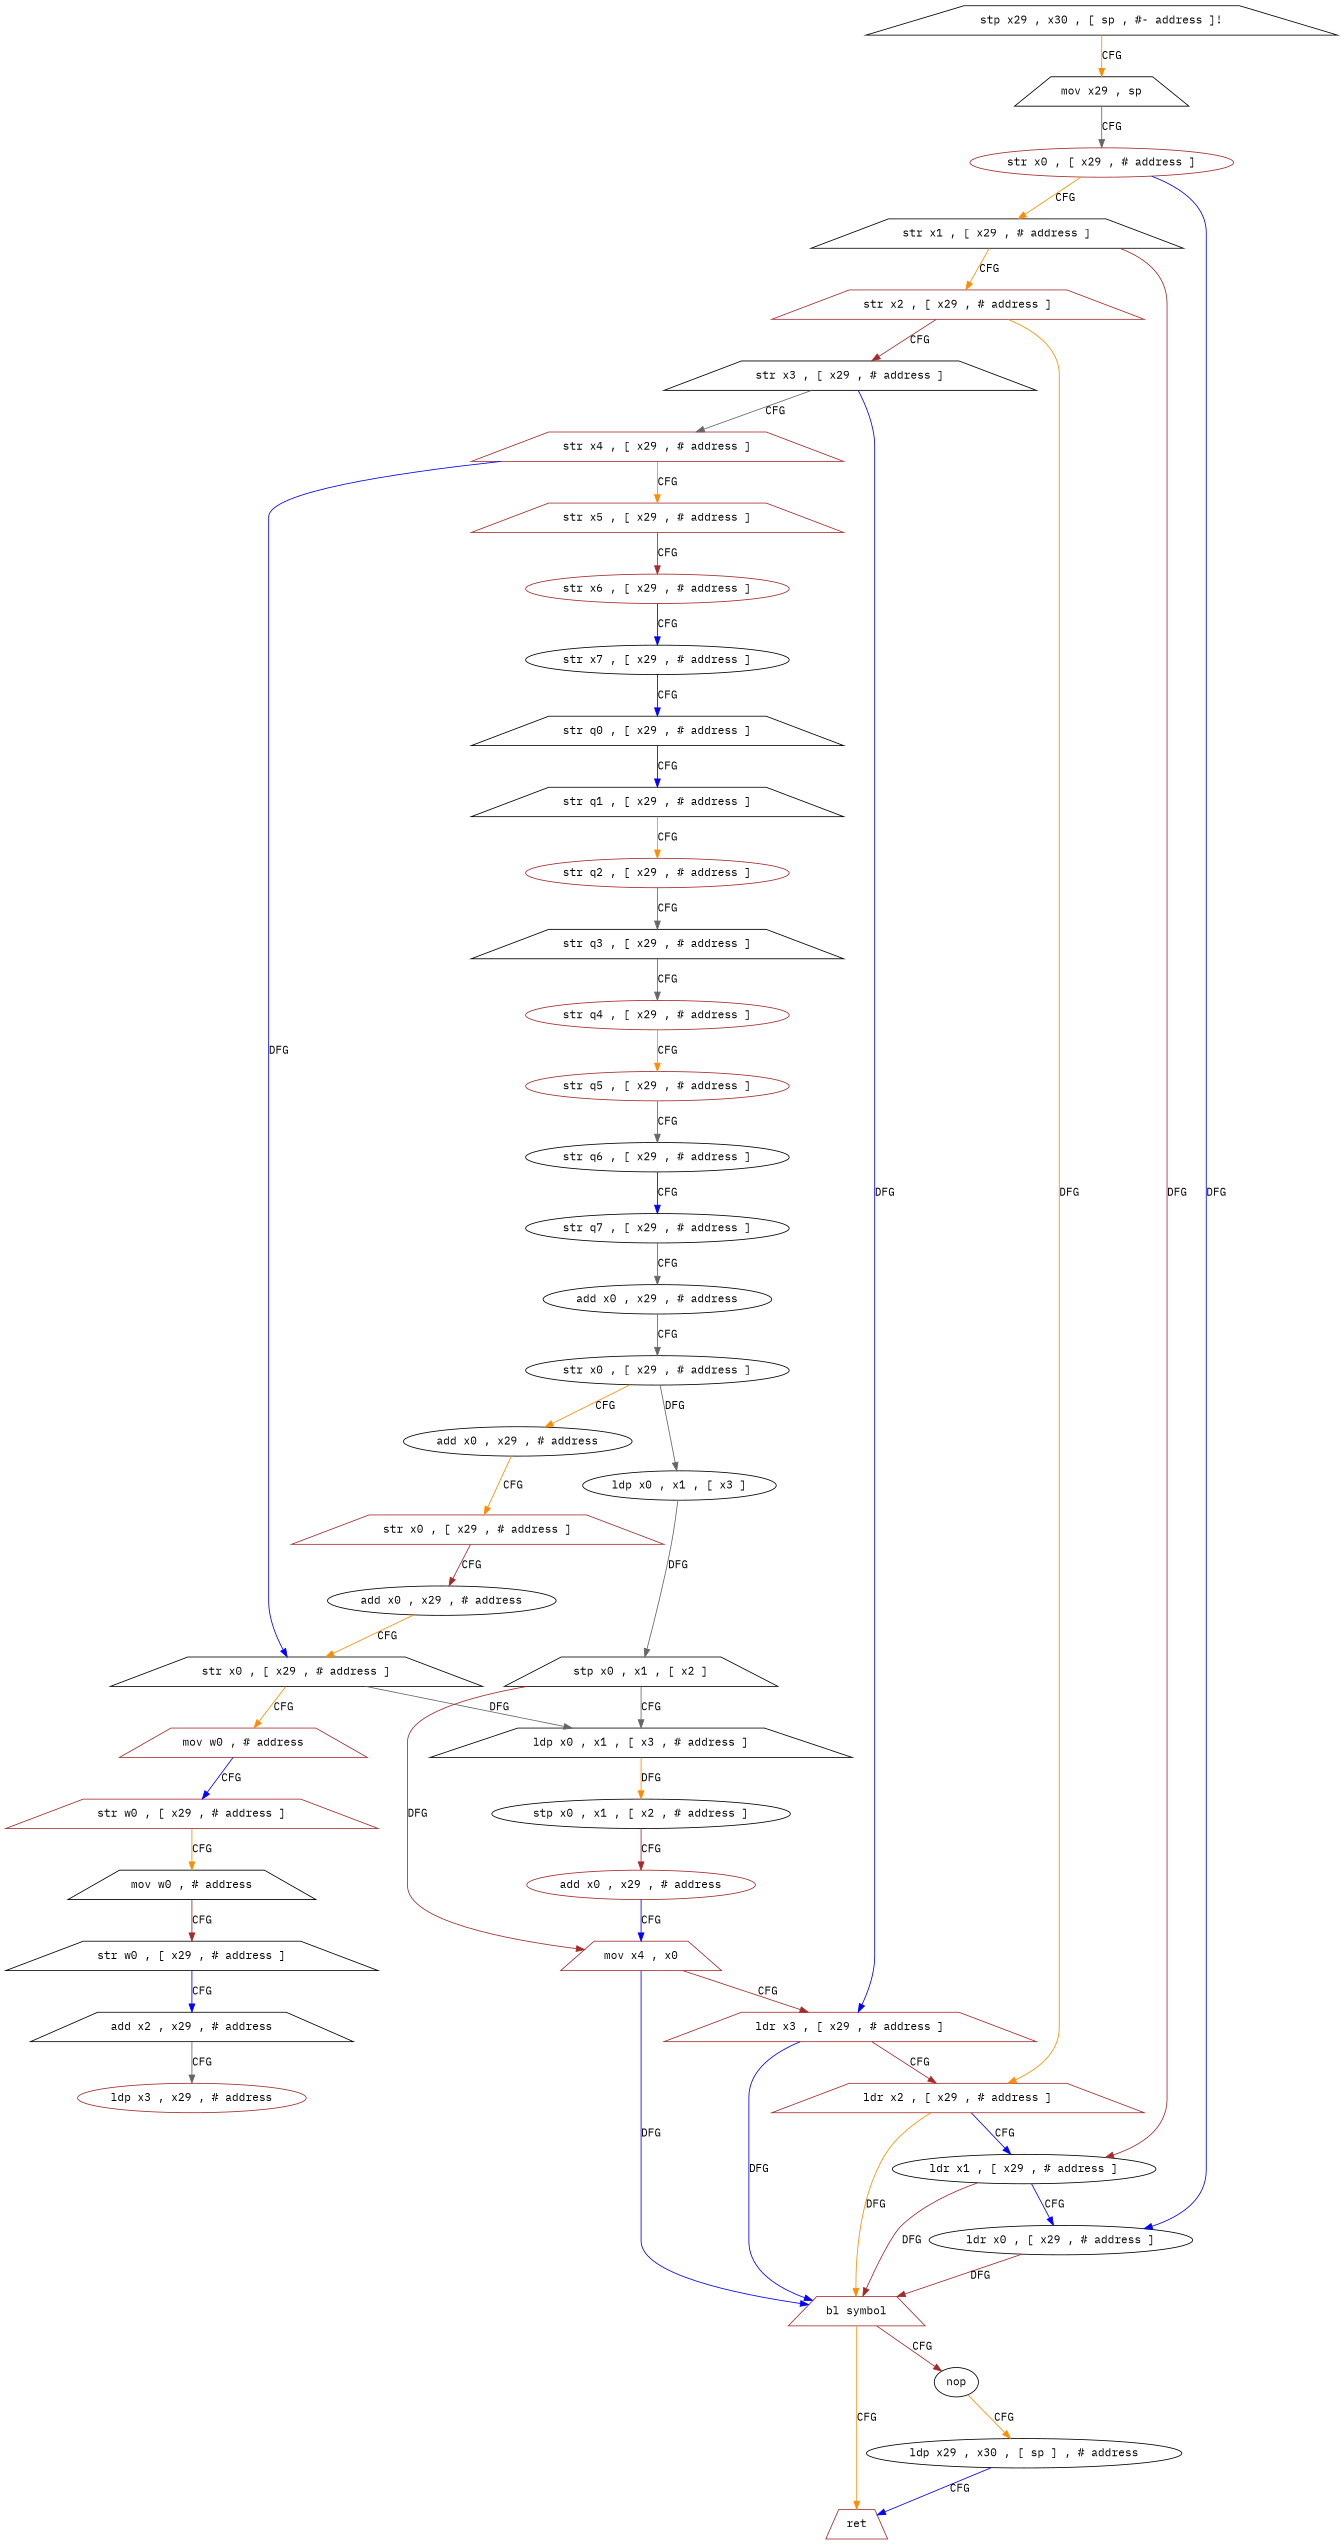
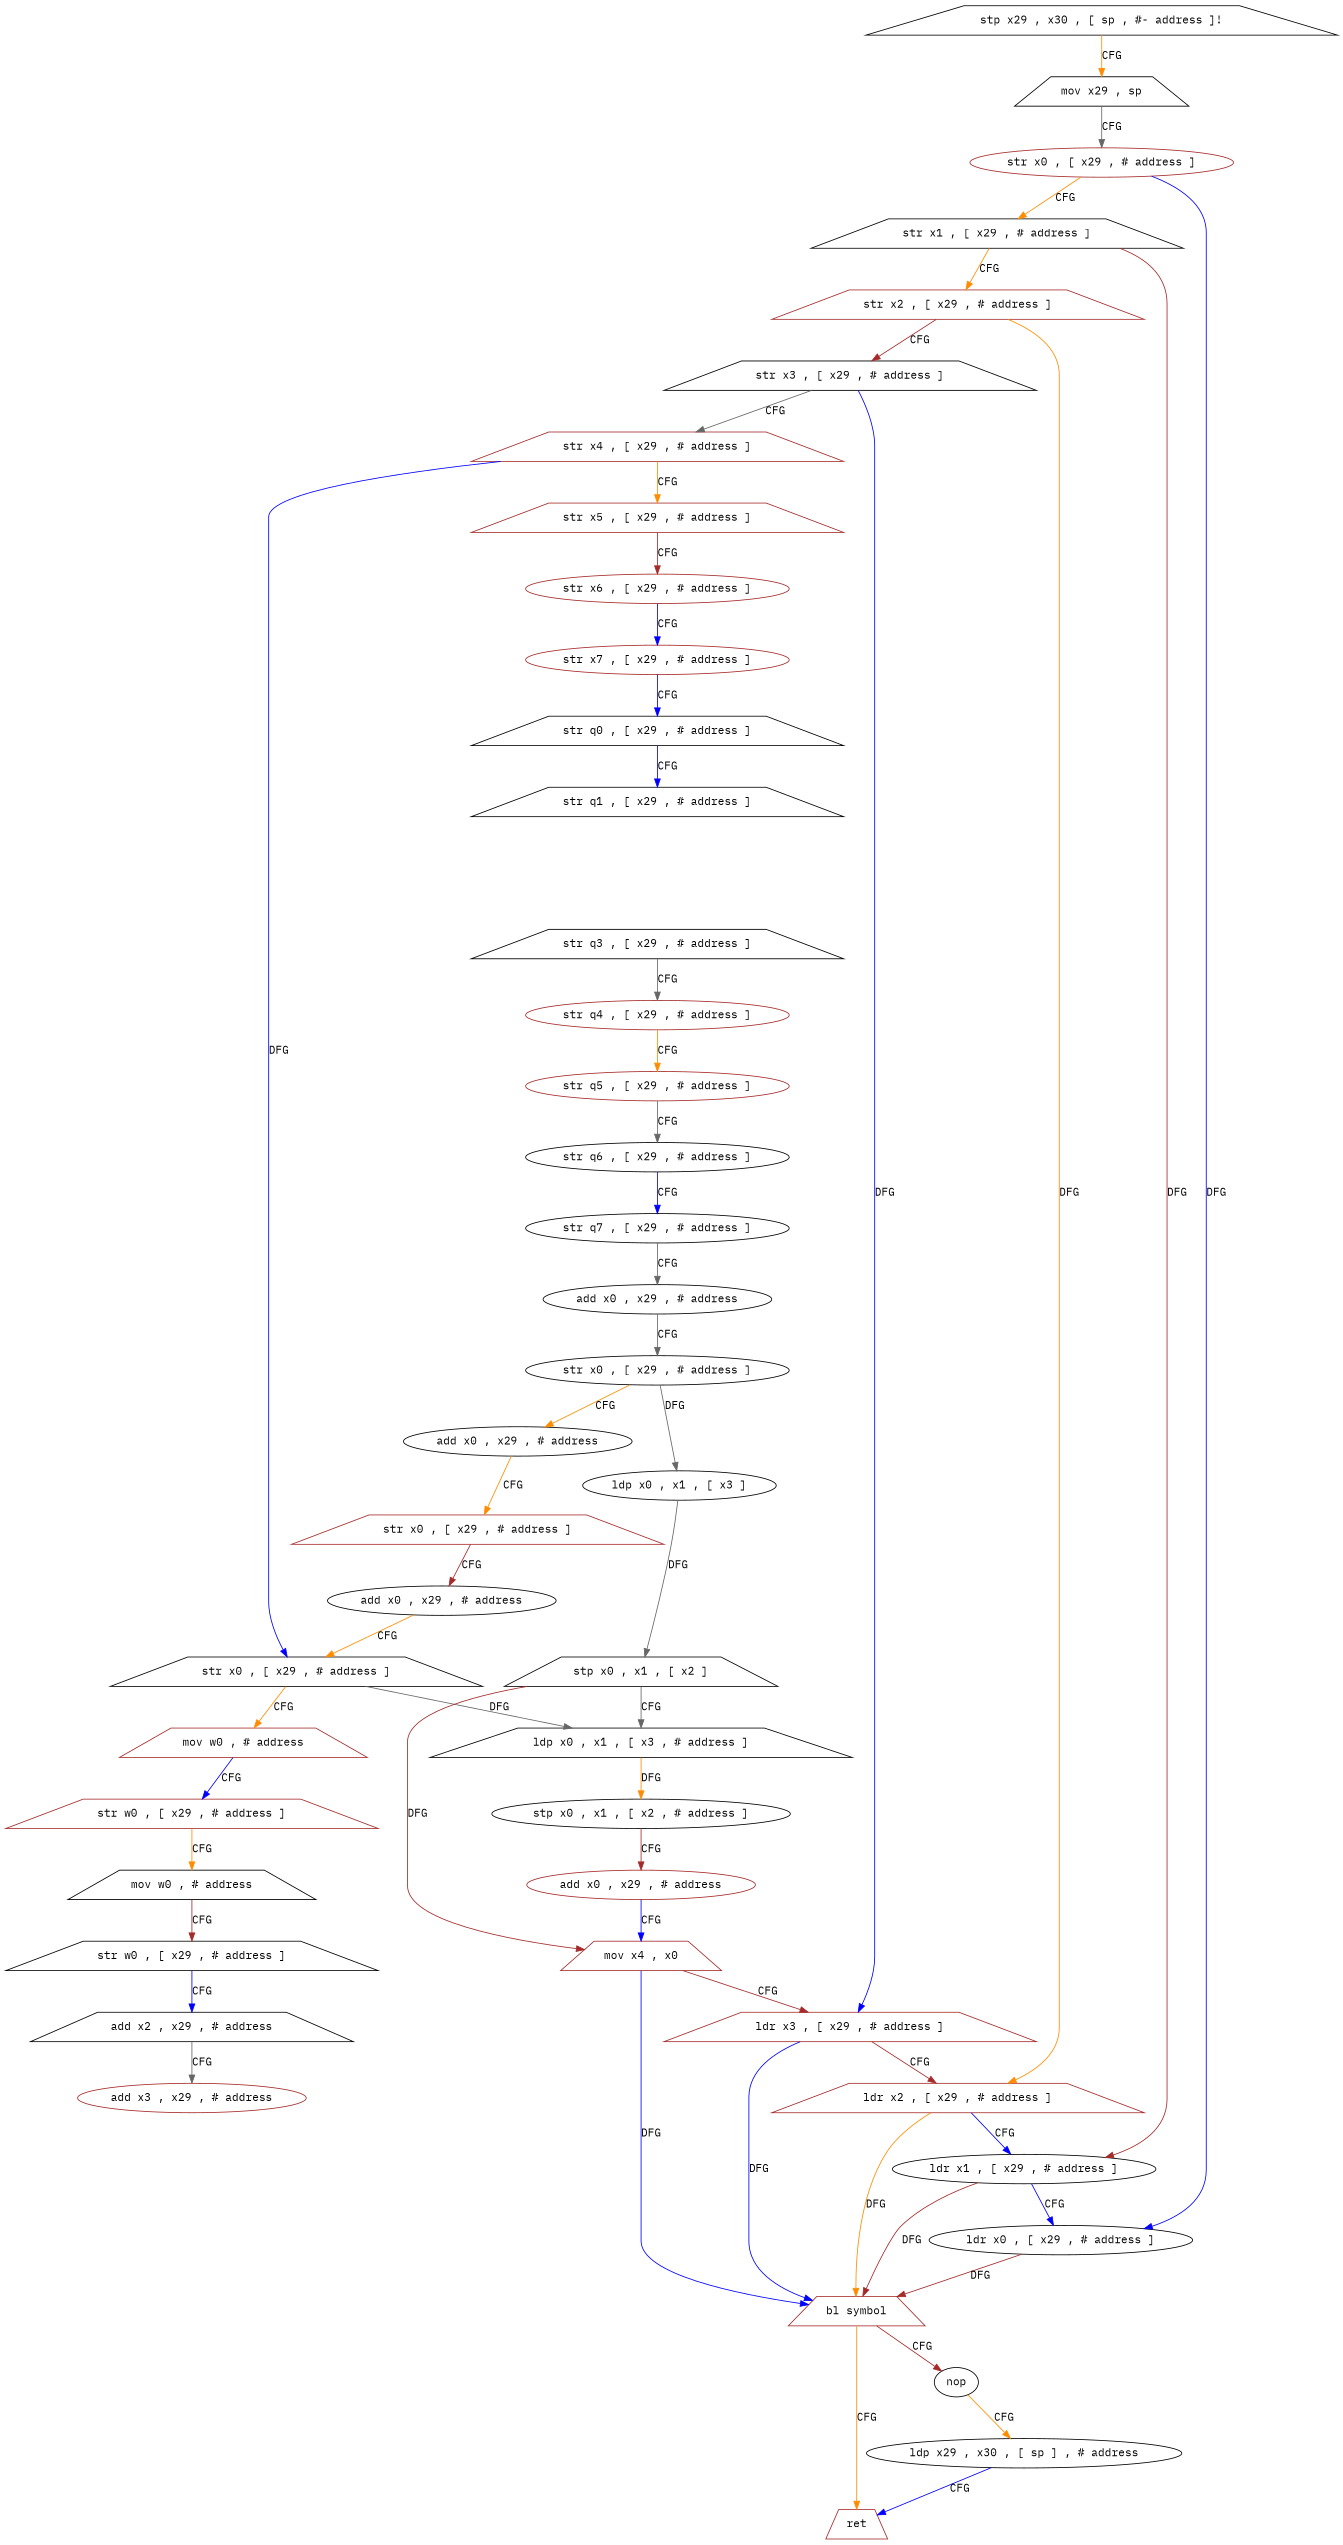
(657, 660) -> (657, 660)
(657, 873) -> none
(192, 2098) -> (192, 2098)
